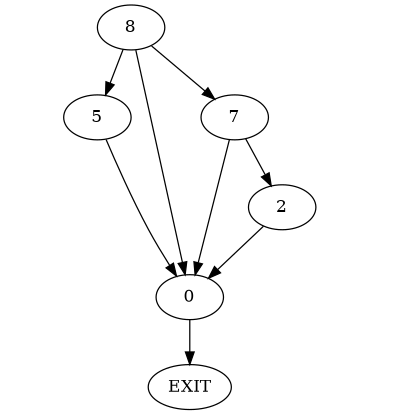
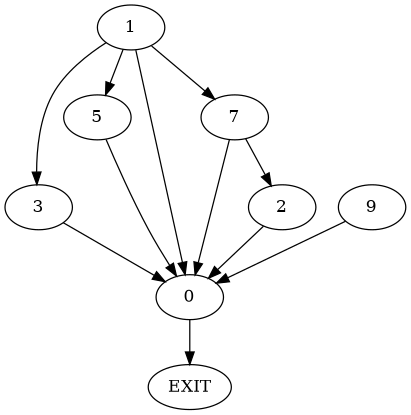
(131, 27) -> (131, 27)
none -> (39, 207)
none -> (372, 207)
